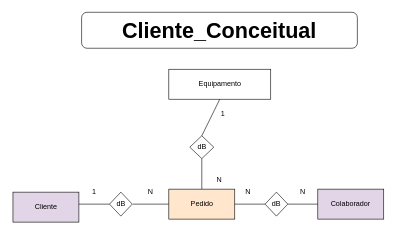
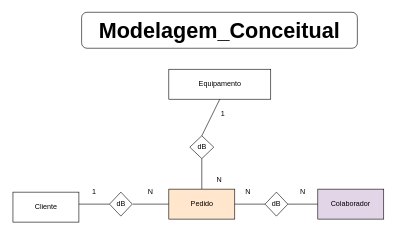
(219, 30) -> (219, 30)
(46, 207) -> (46, 207)
